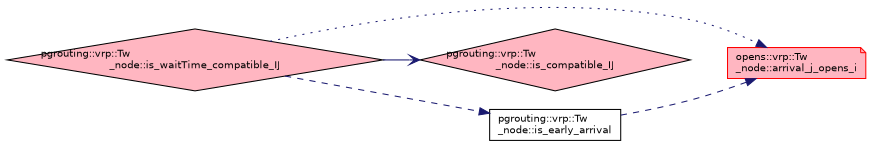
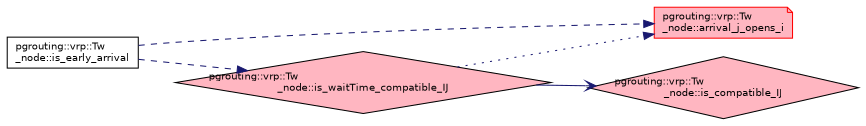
(797, 63) -> (723, 23)
(382, 94) -> (188, 64)
